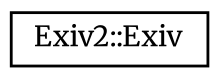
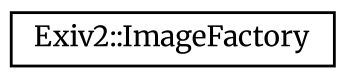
(110, 39) -> (173, 39)
